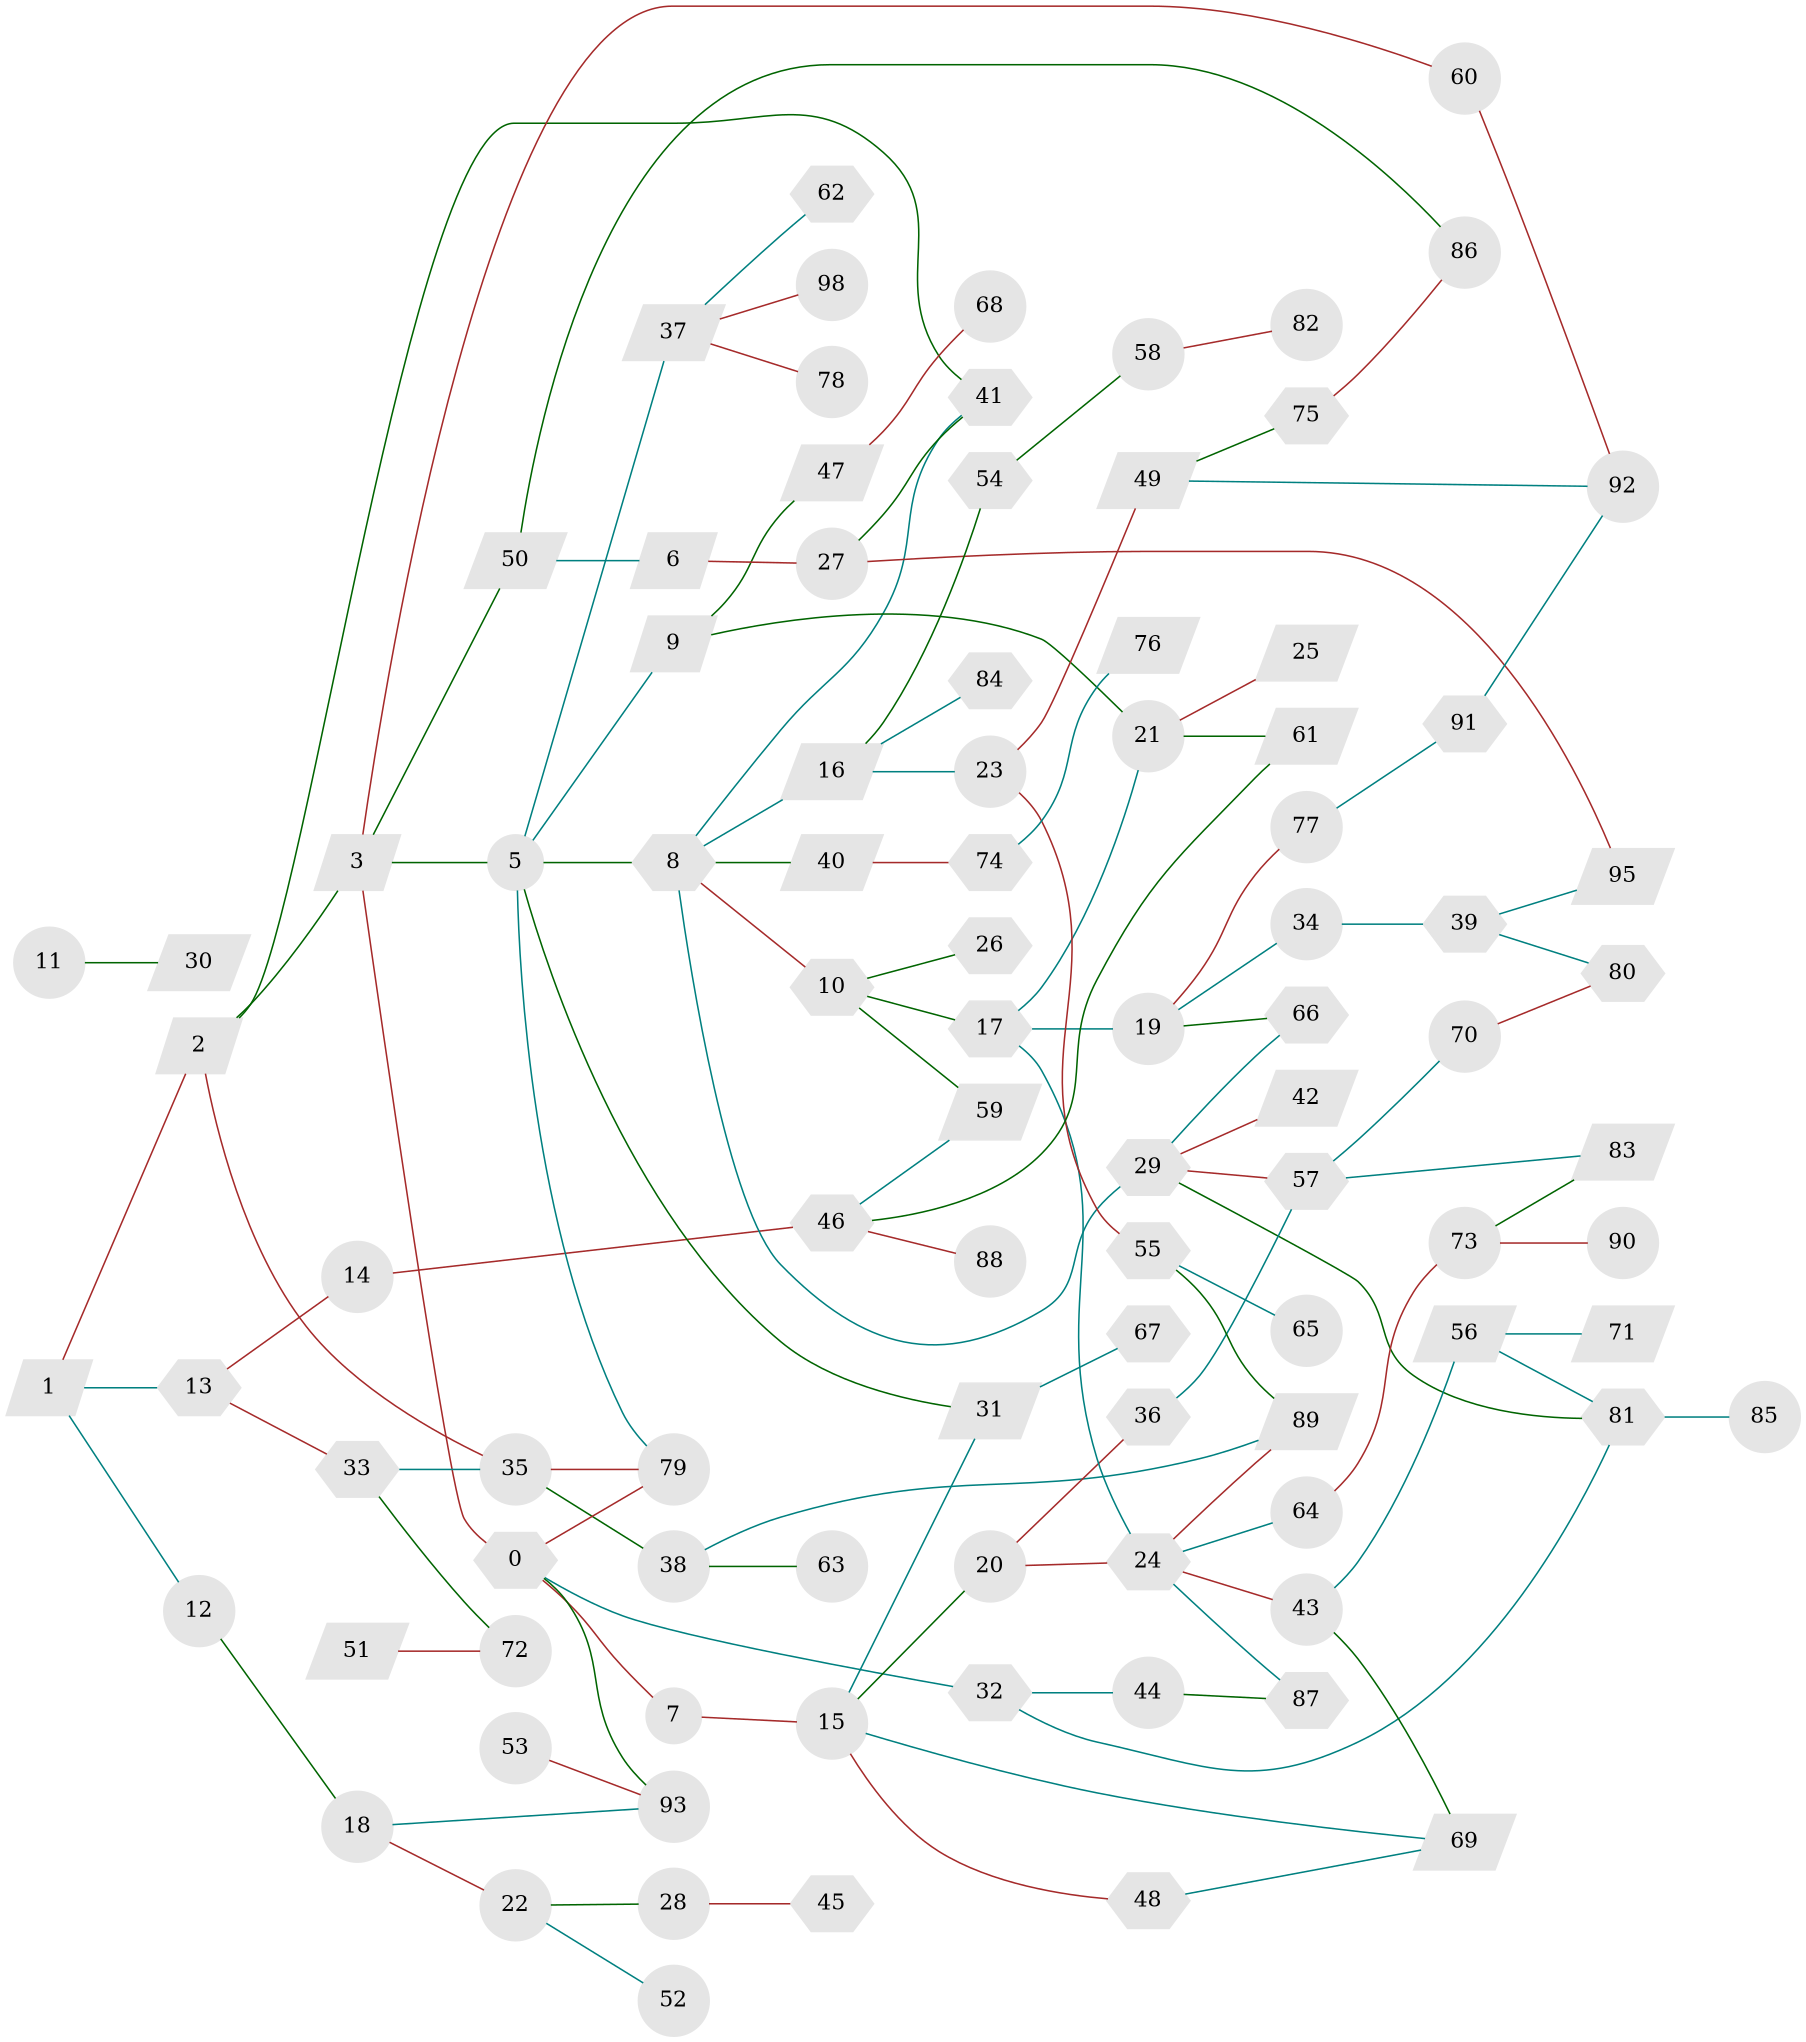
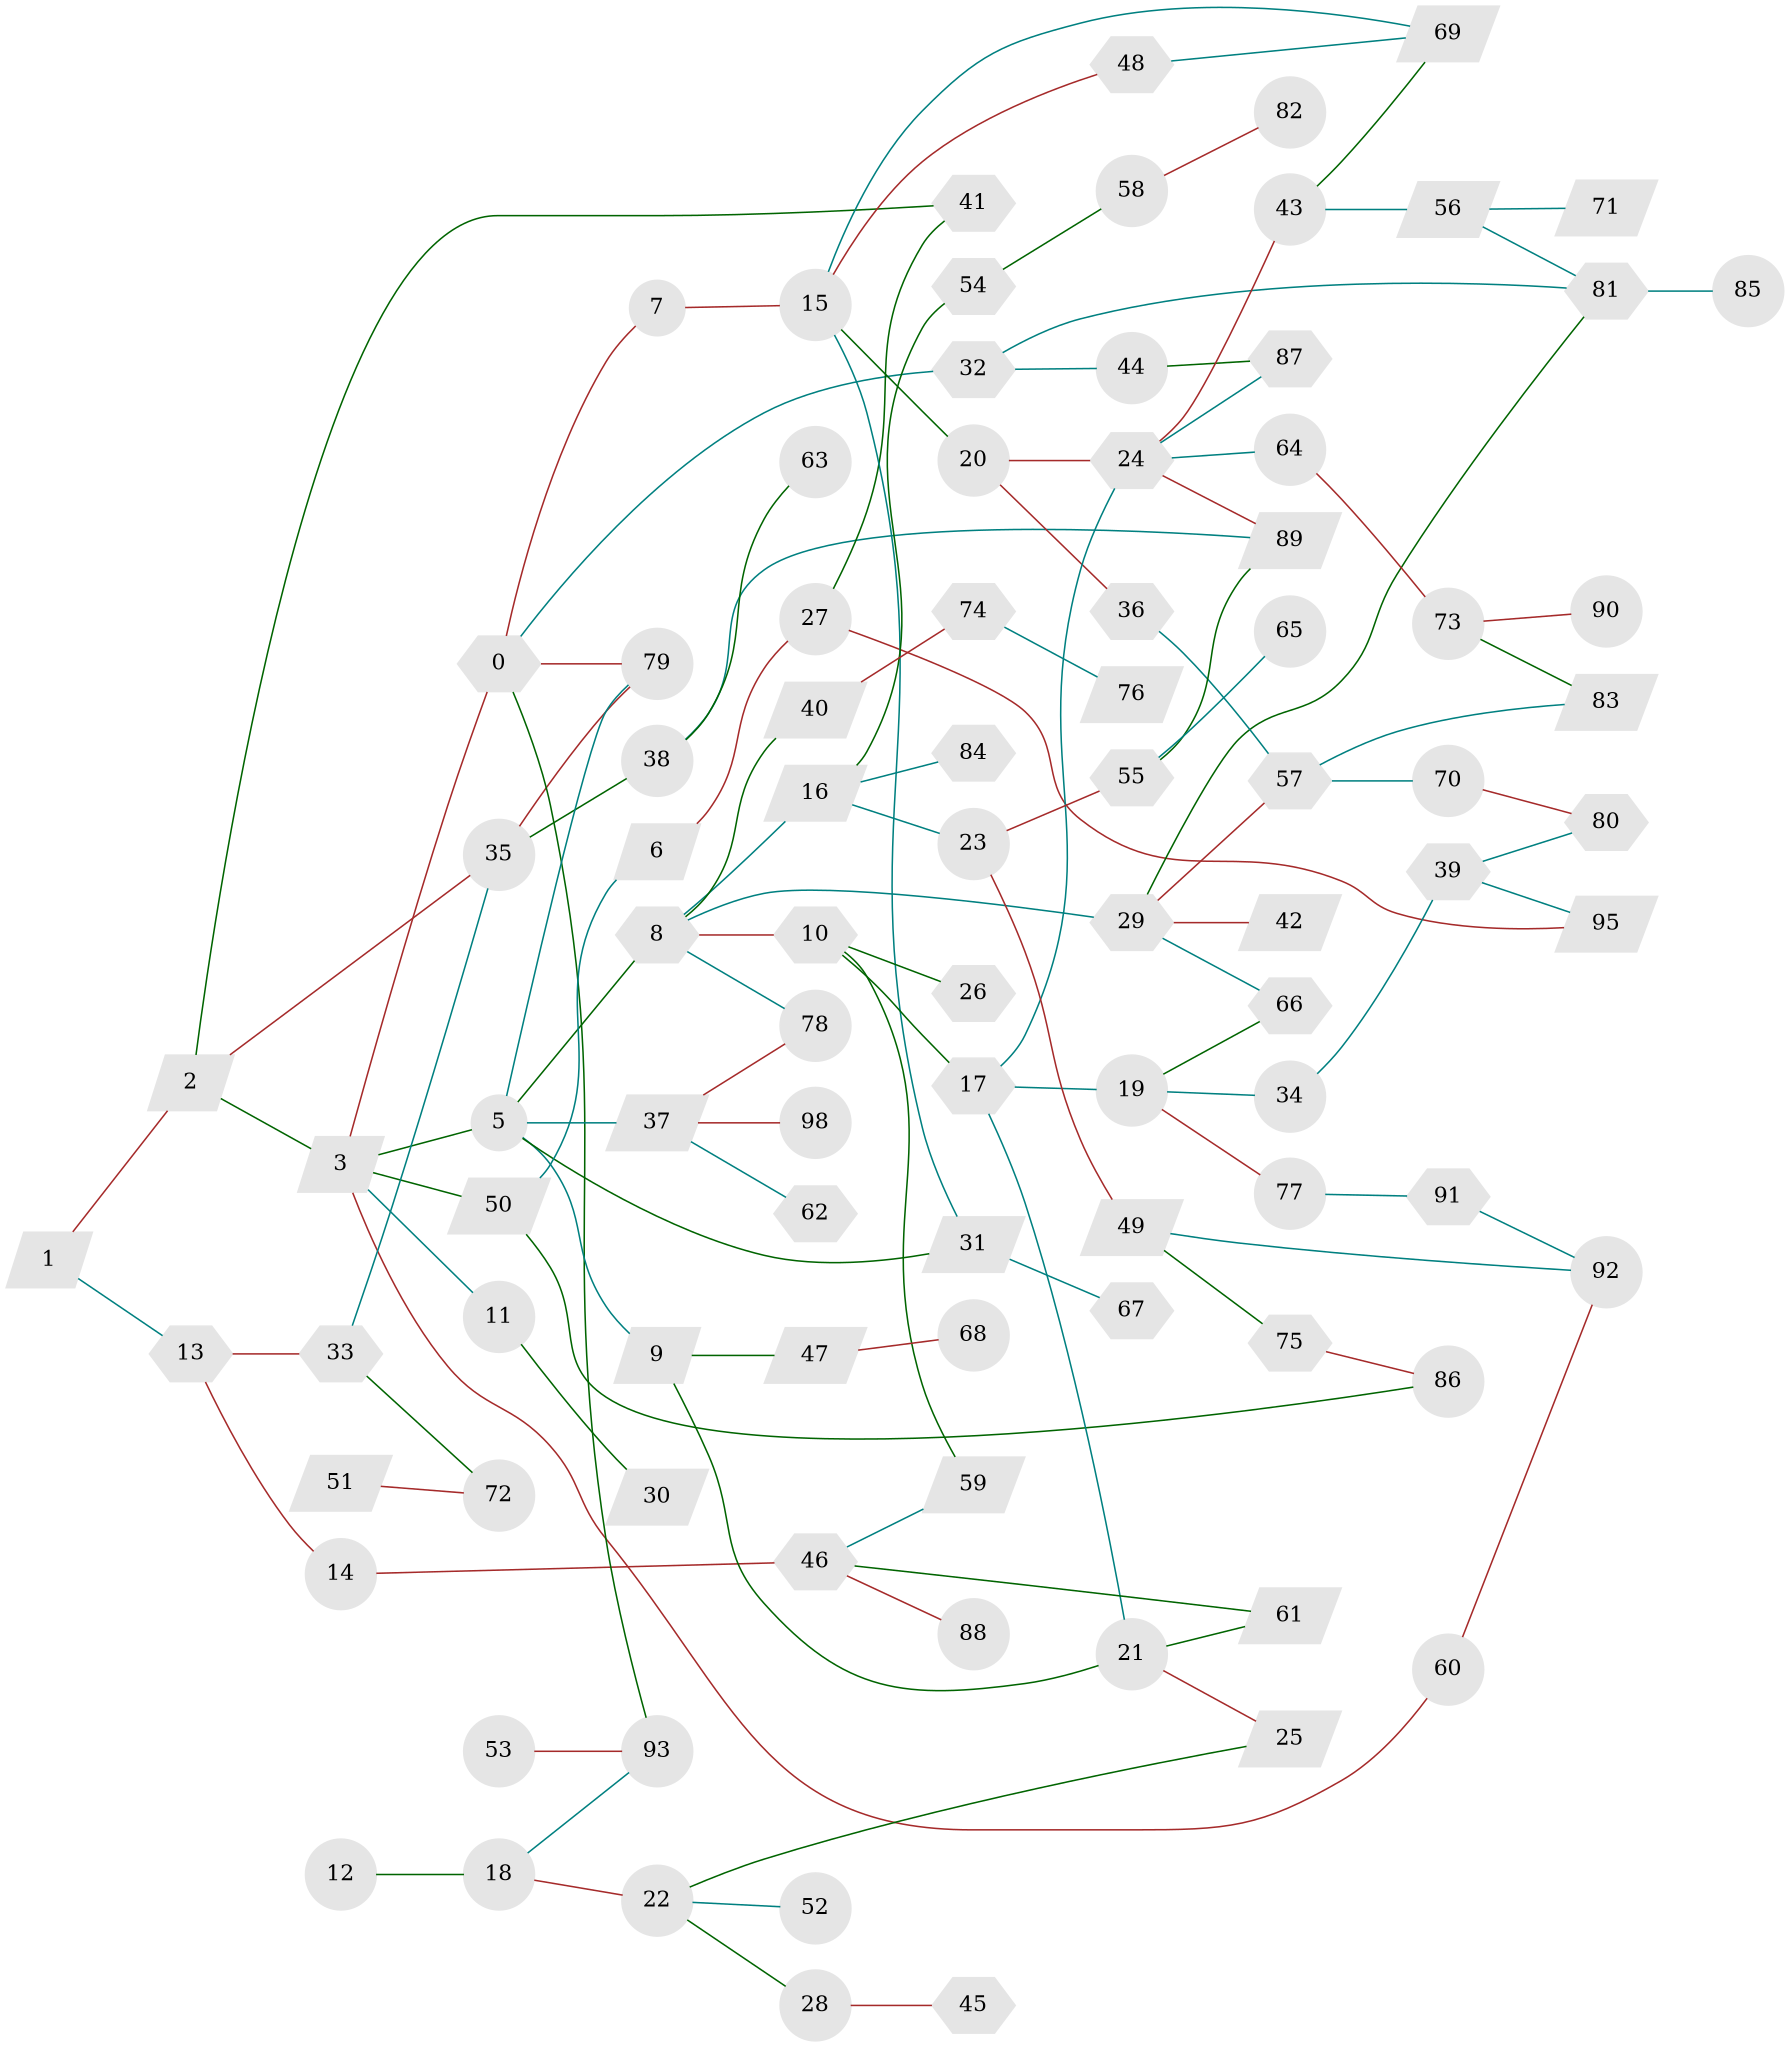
(863, 644) -> (736, 980)
none -> (420, 1241)
(124, 1499) -> none
none -> (965, 1805)
